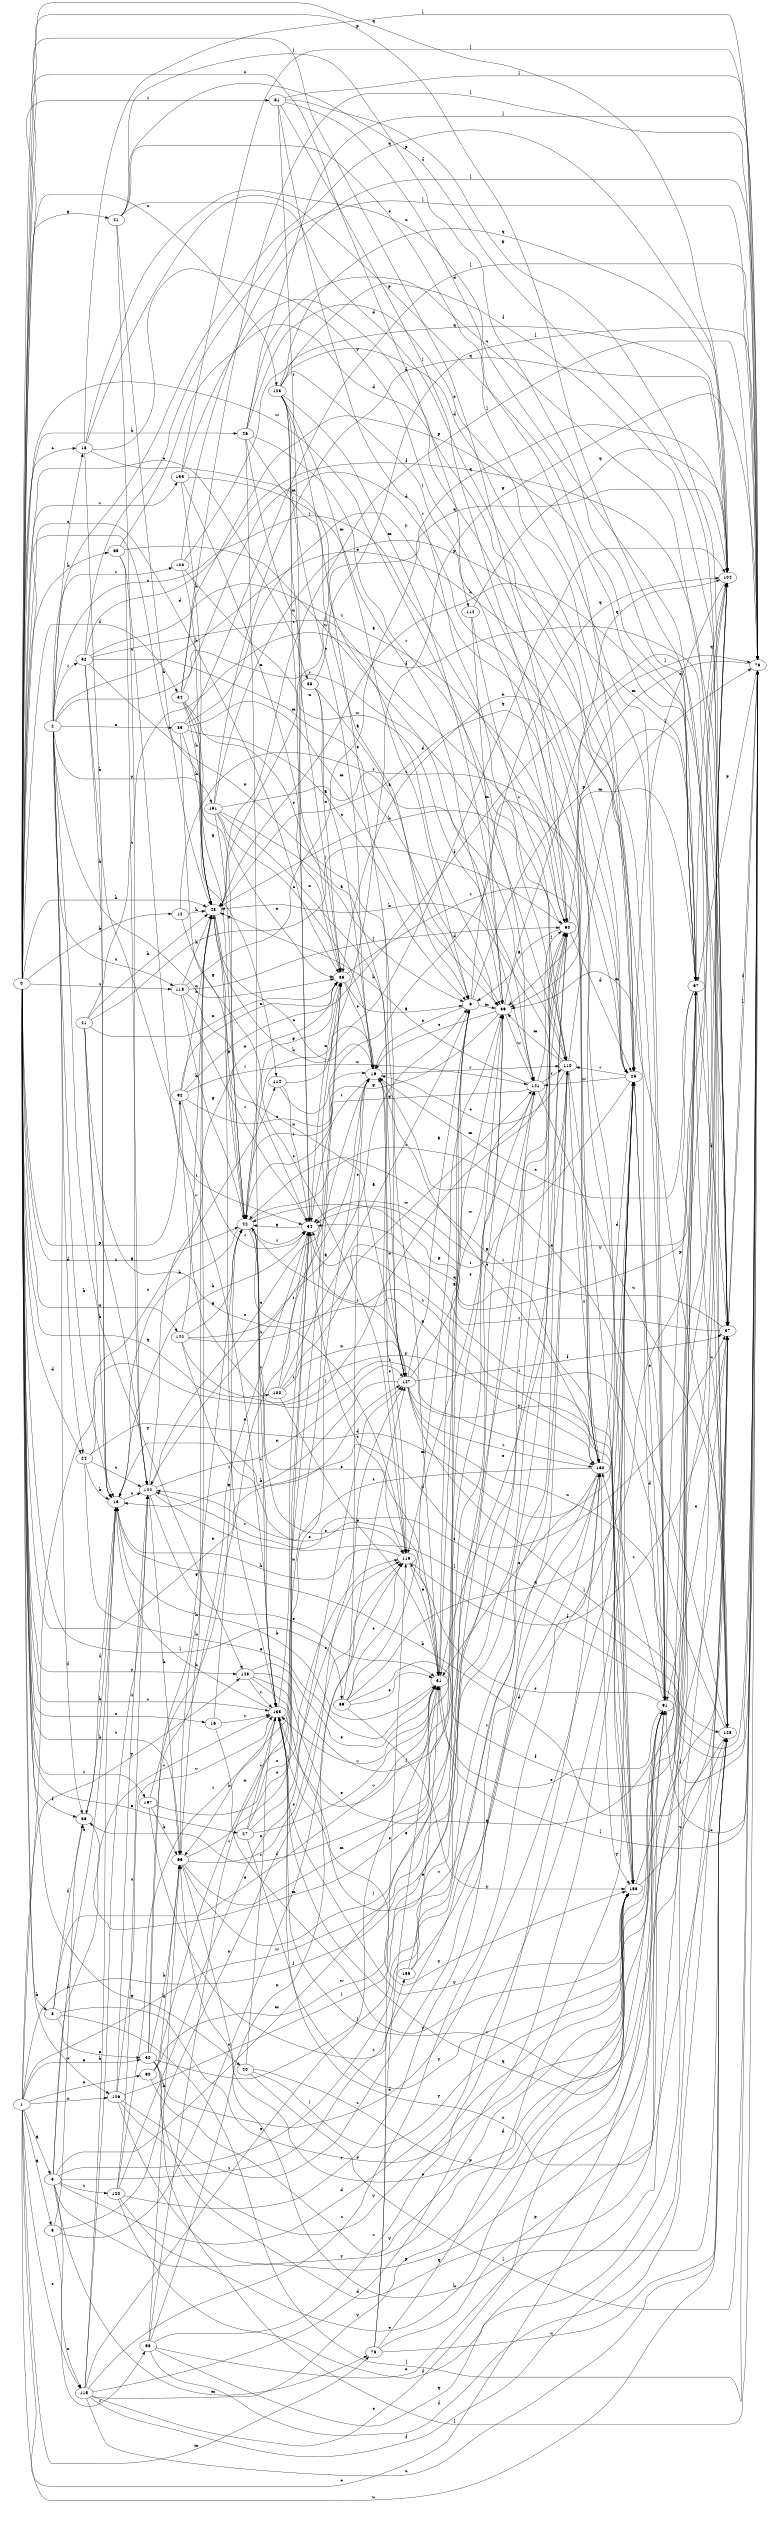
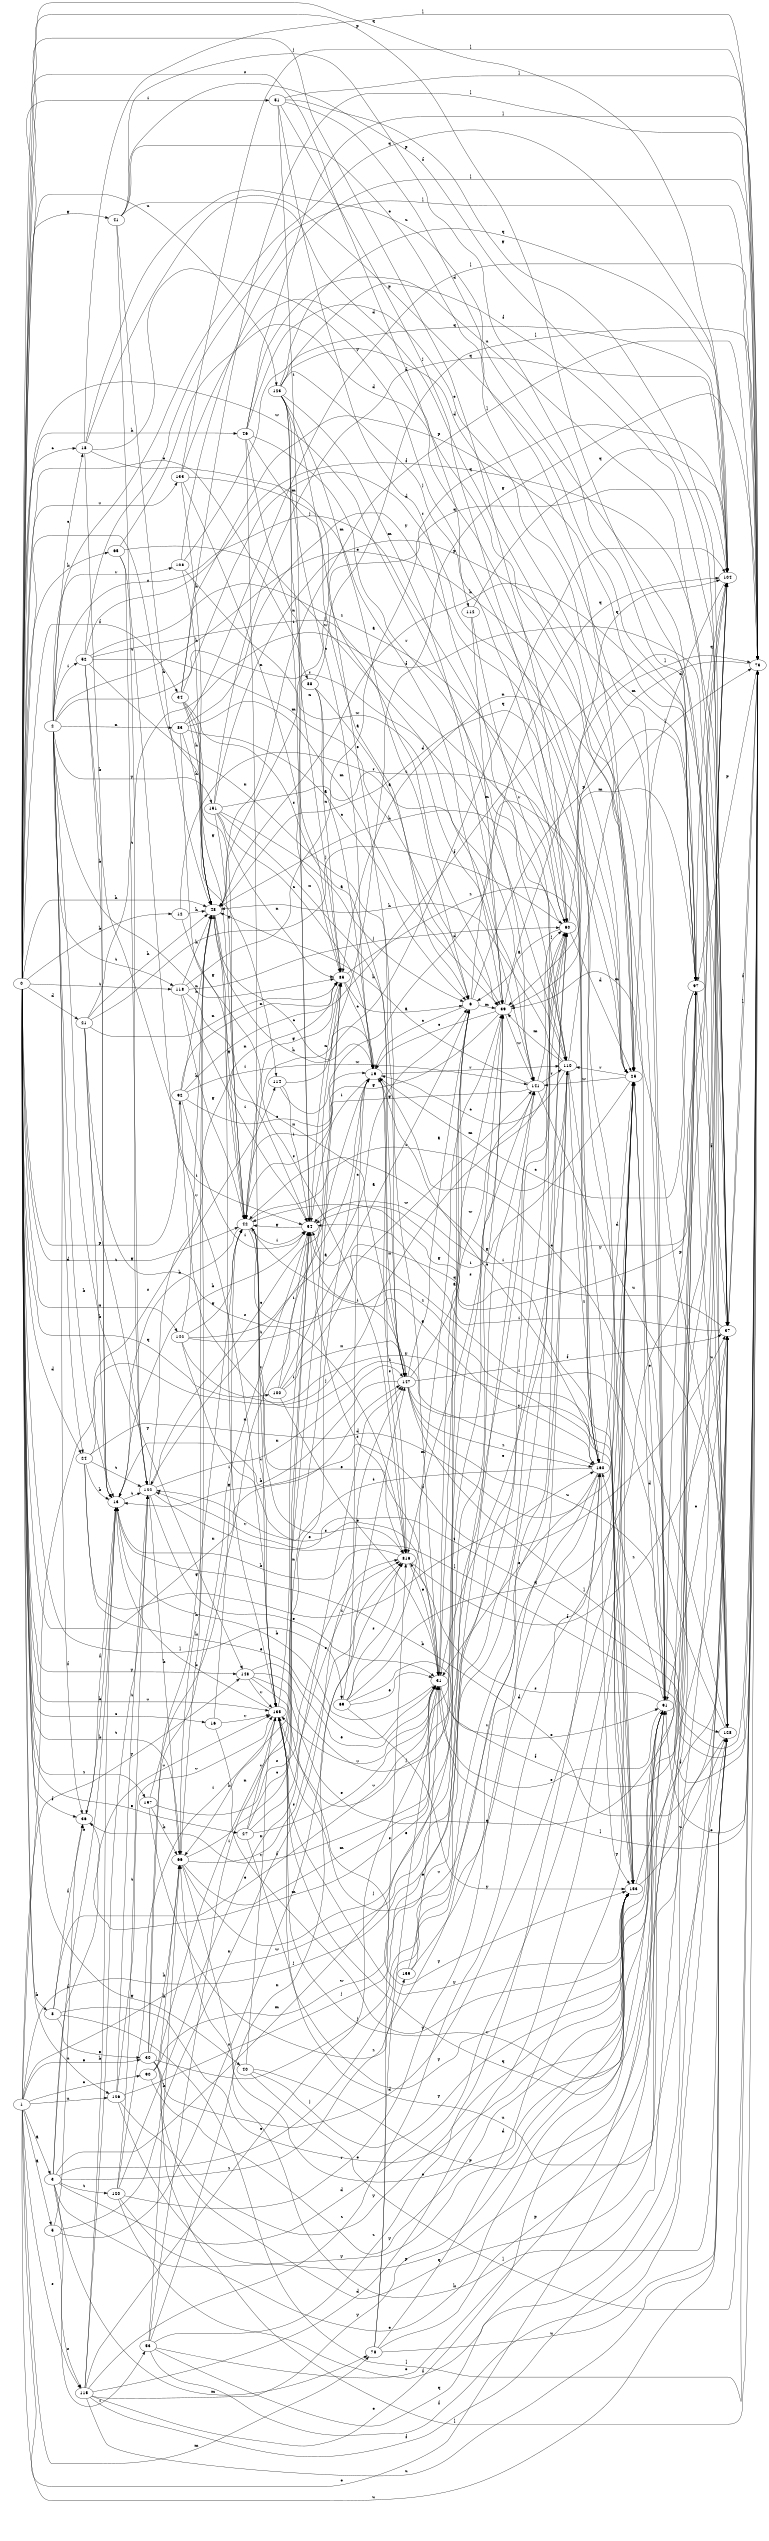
(102, 524) -> (52, 1003)
(407, 1559) -> (407, 1559)
none -> (537, 1738)
(456, 1936) -> (277, 1609)
